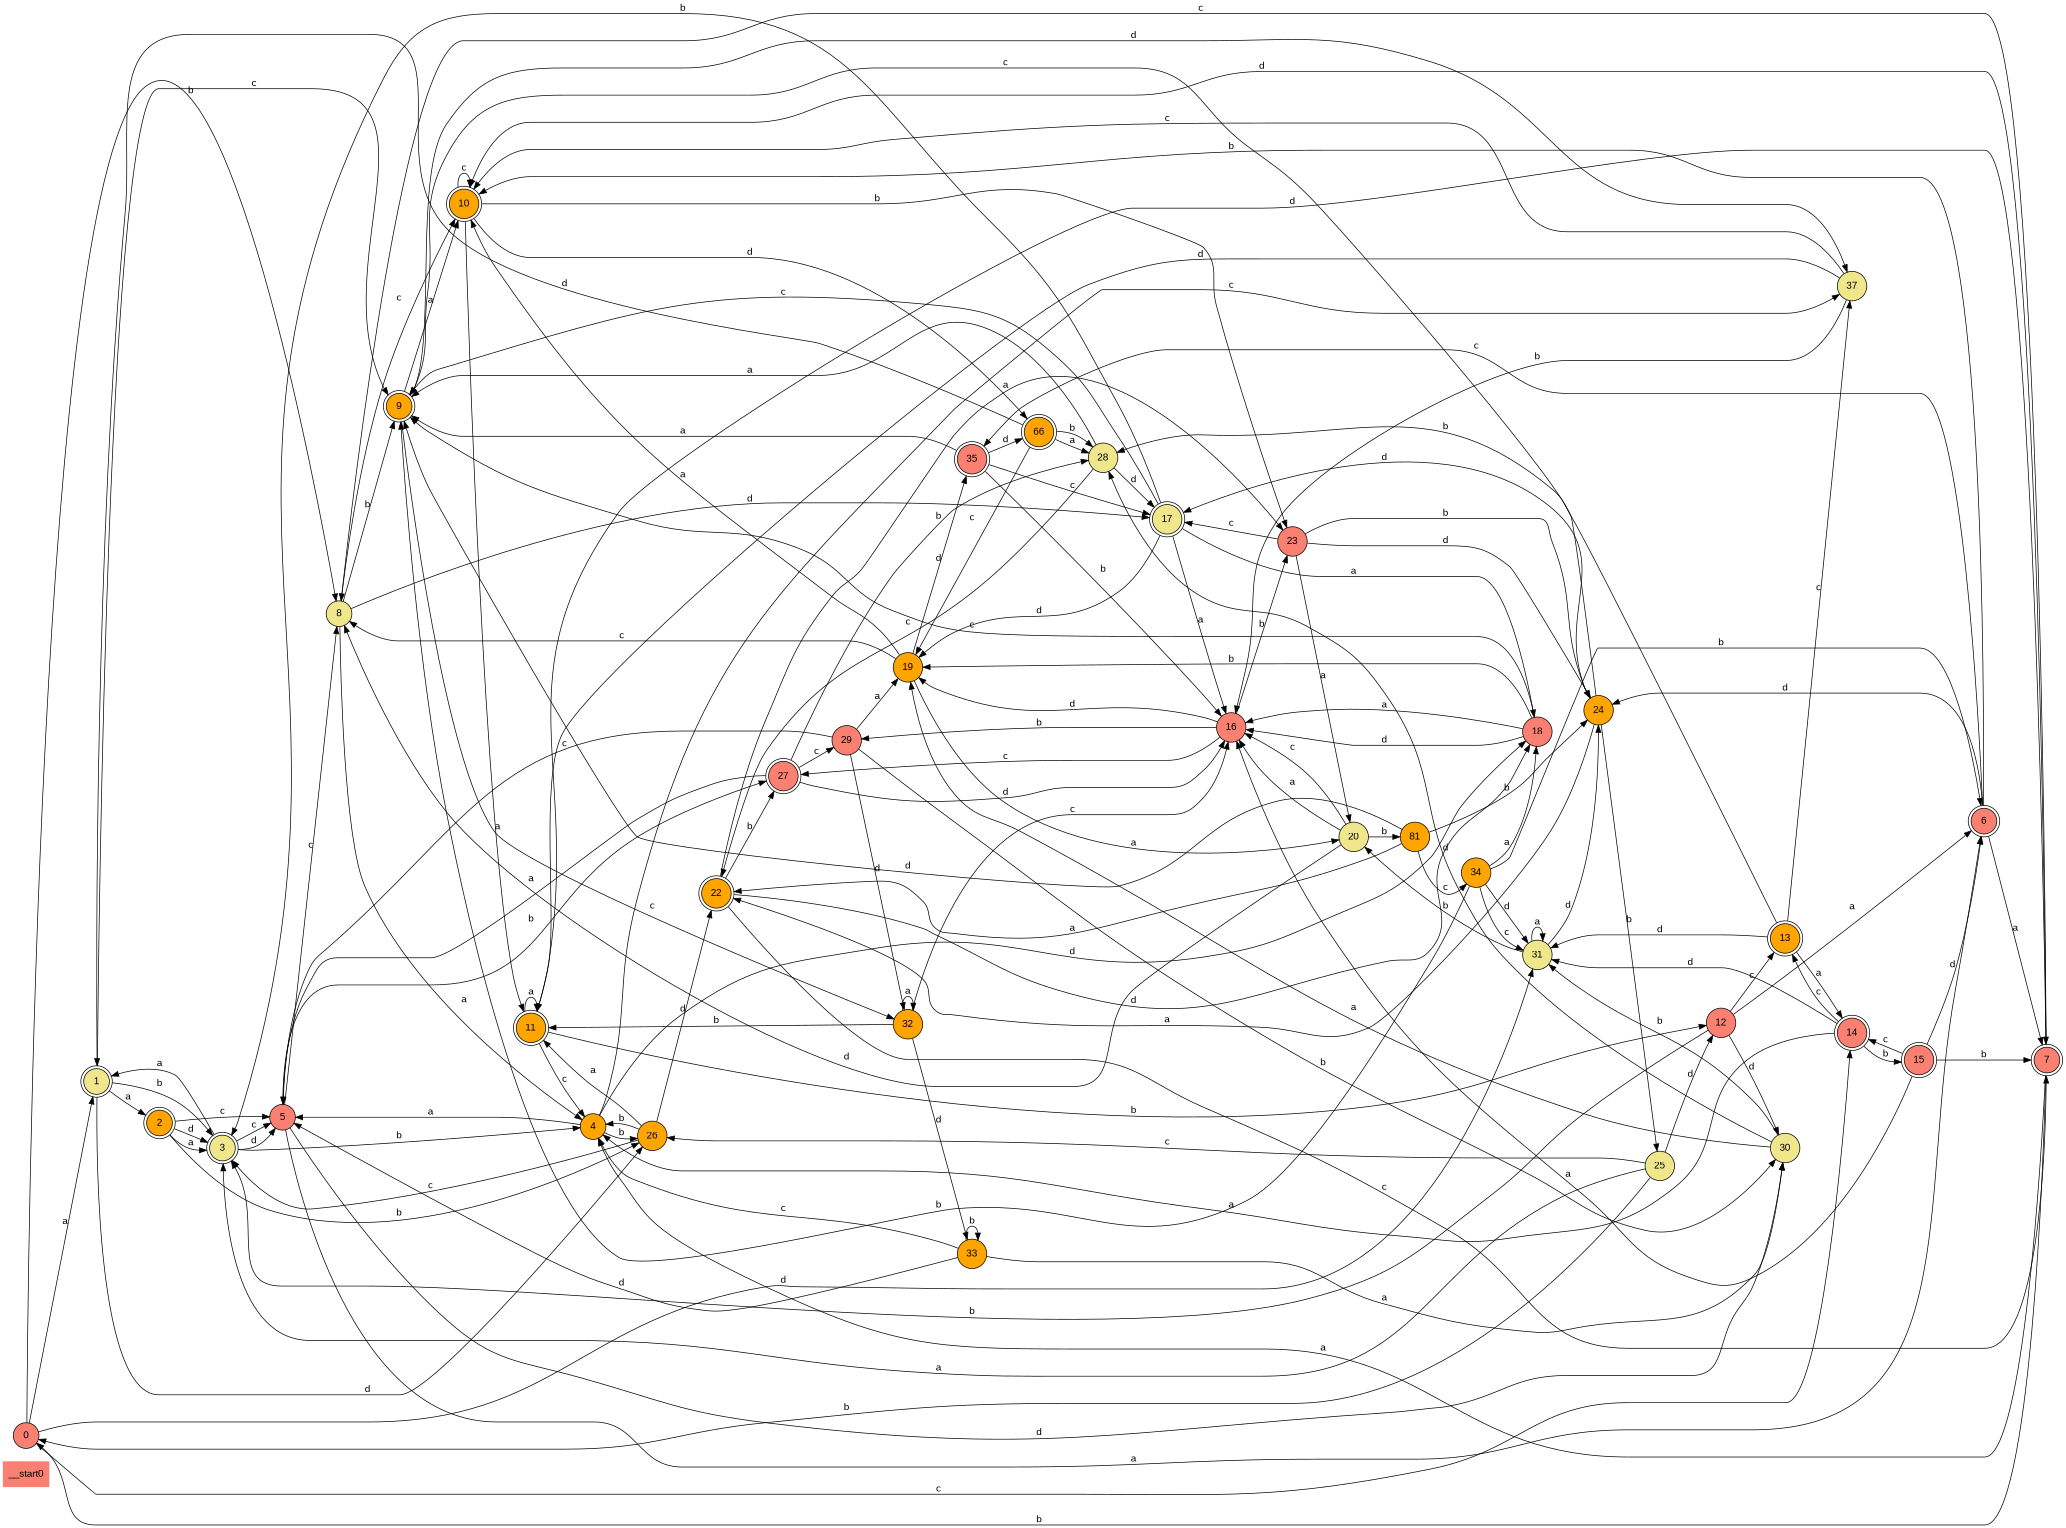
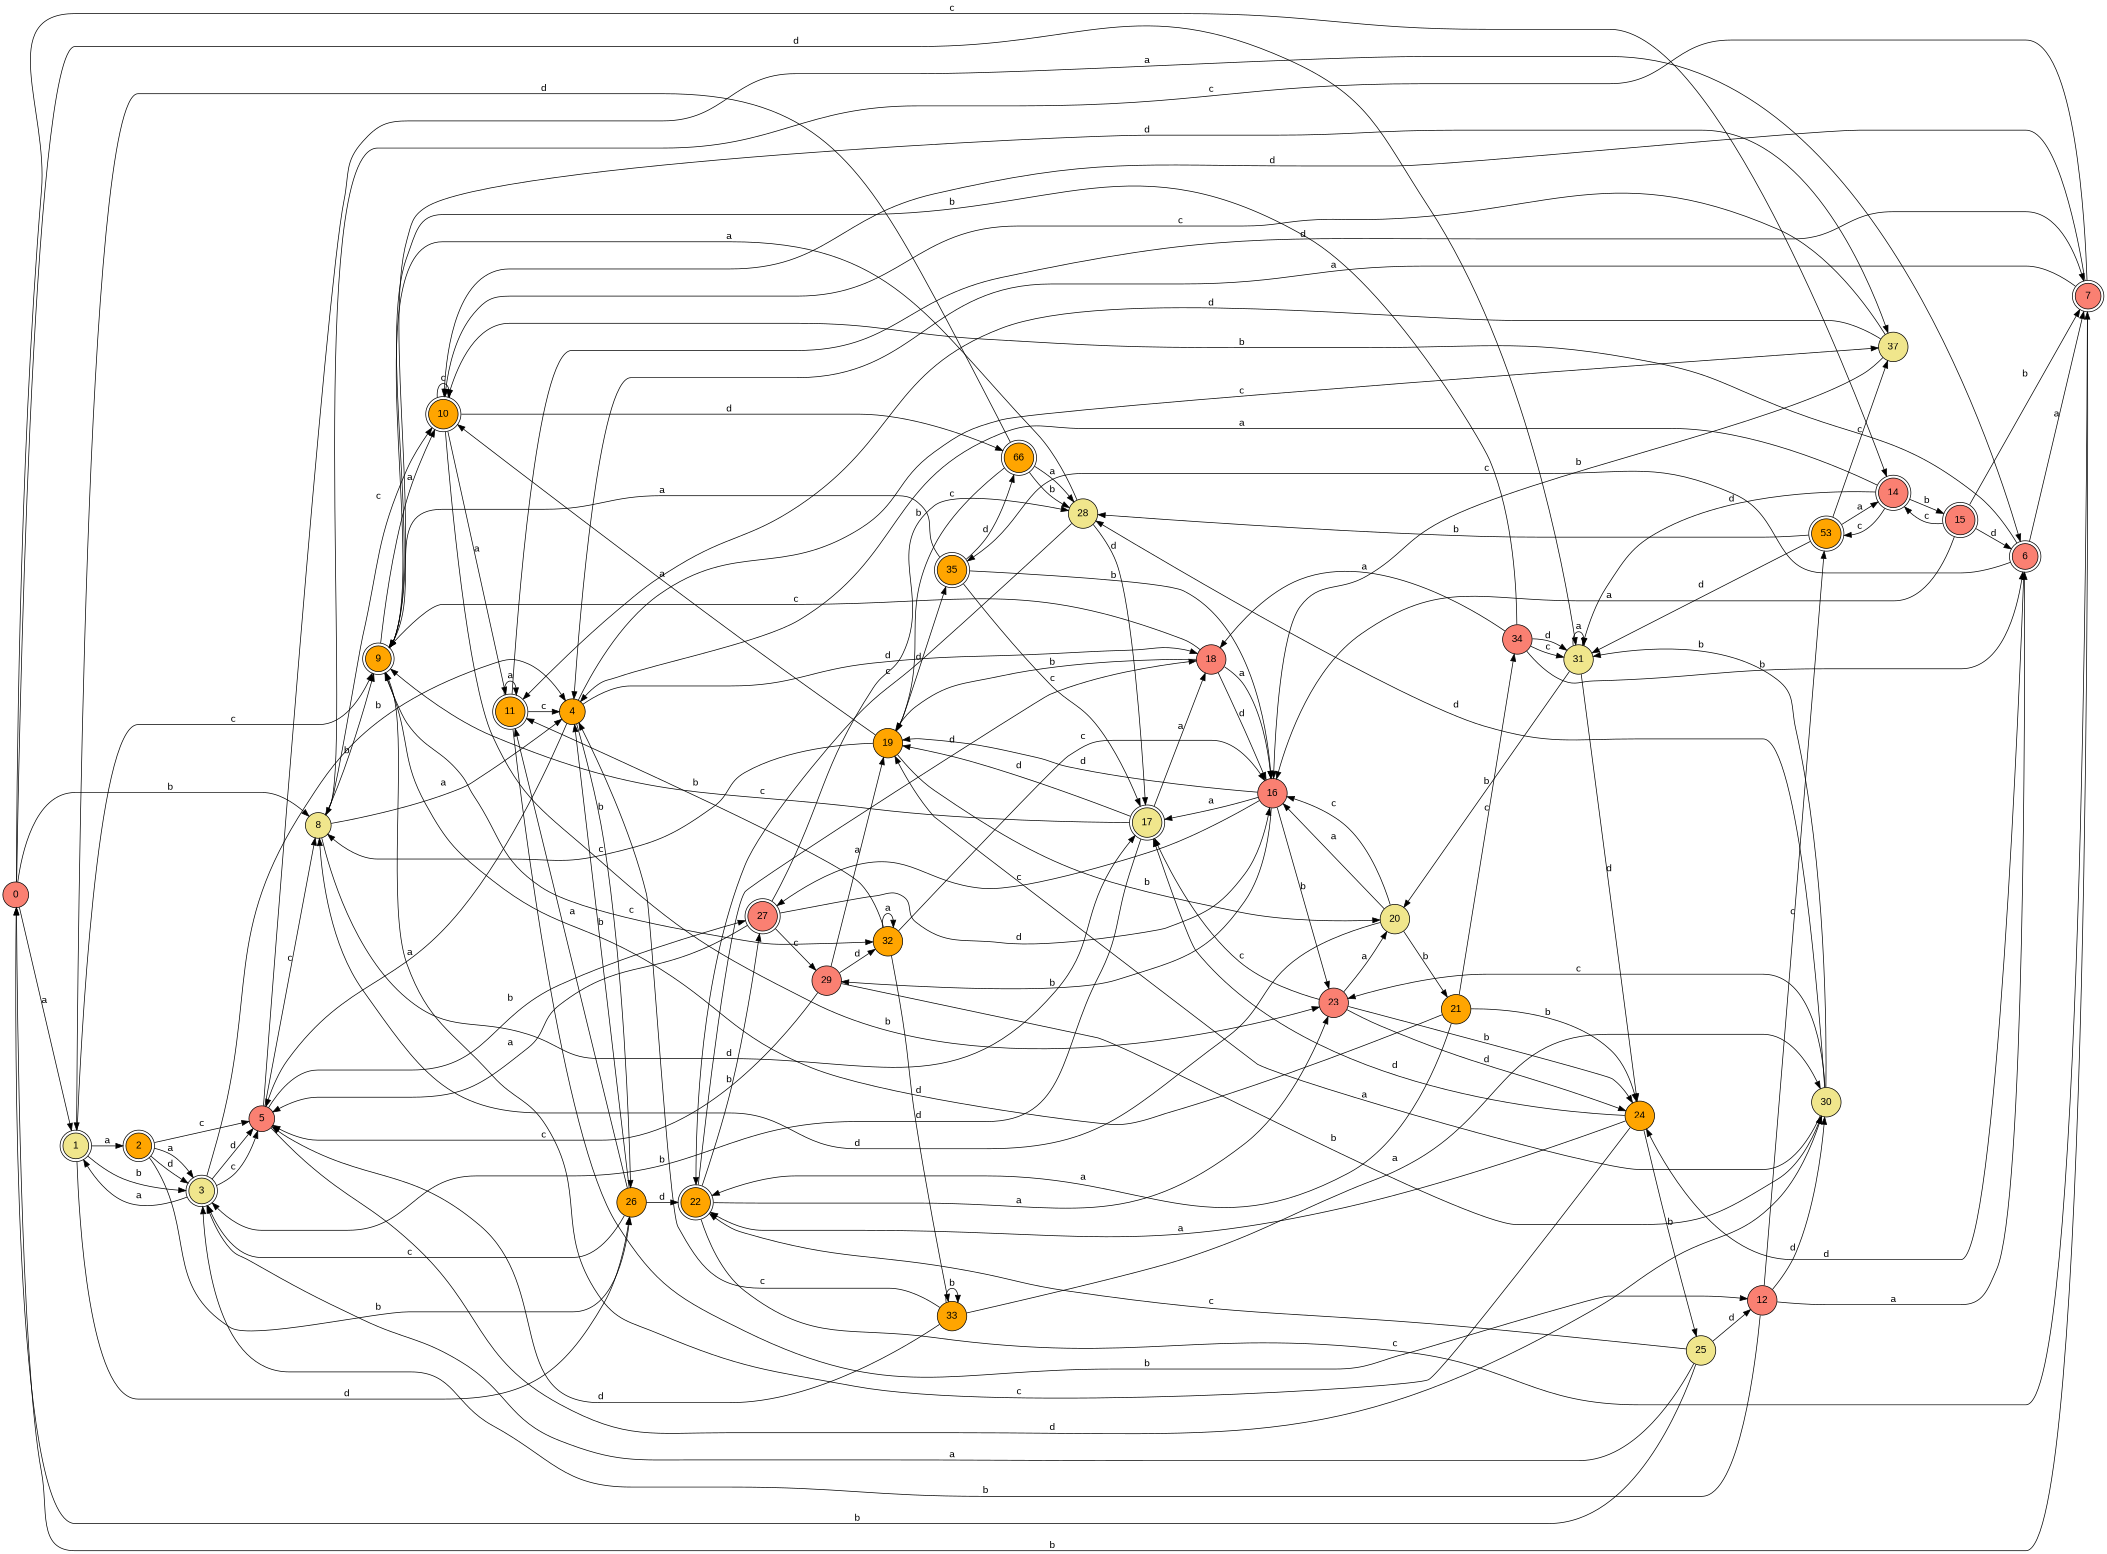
(972, 459) -> (952, 570)
(1198, 622) -> (1215, 809)
(1415, 837) -> (1456, 1009)
(1134, 843) -> (1147, 882)
(1476, 873) -> (1517, 639)
(1785, 938) -> (1826, 534)
none -> (1628, 974)
(1160, 1148) -> (1196, 1307)
(26, 1474) -> none
